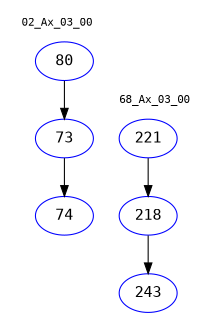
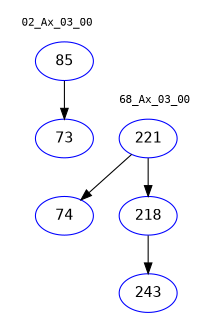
(64, 61) -> (64, 61)
(64, 172) -> (118, 167)
